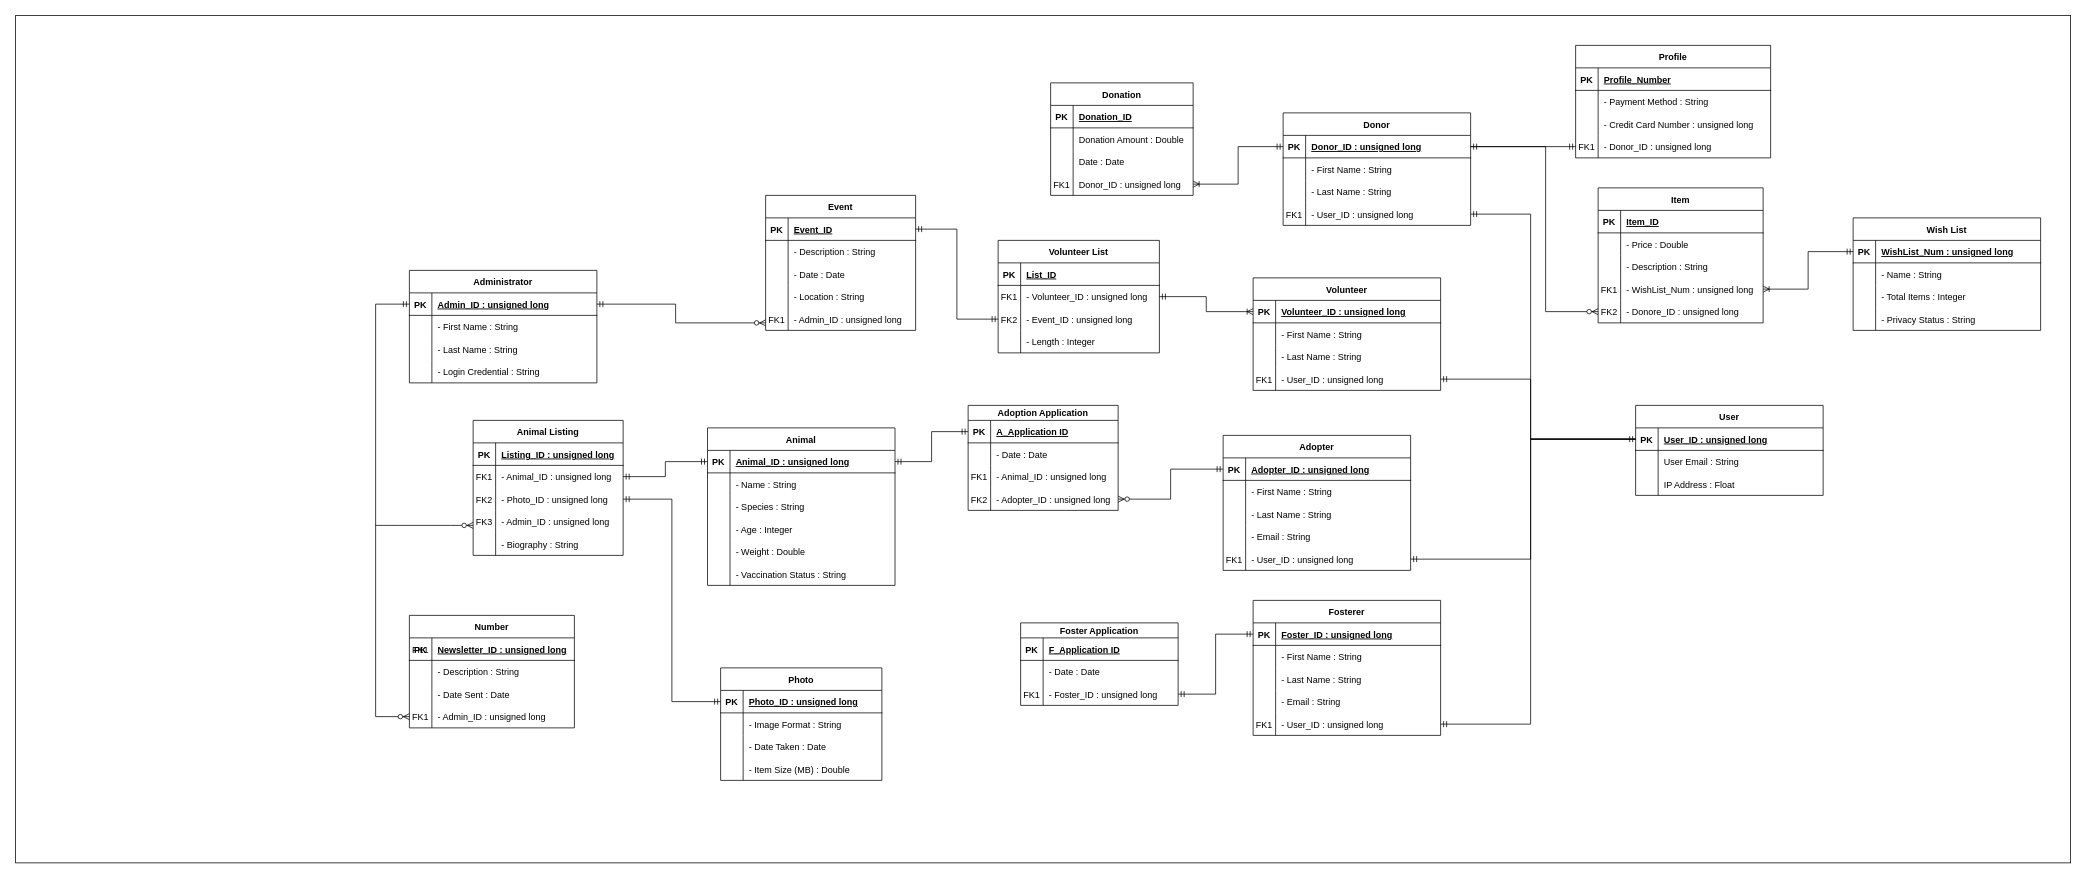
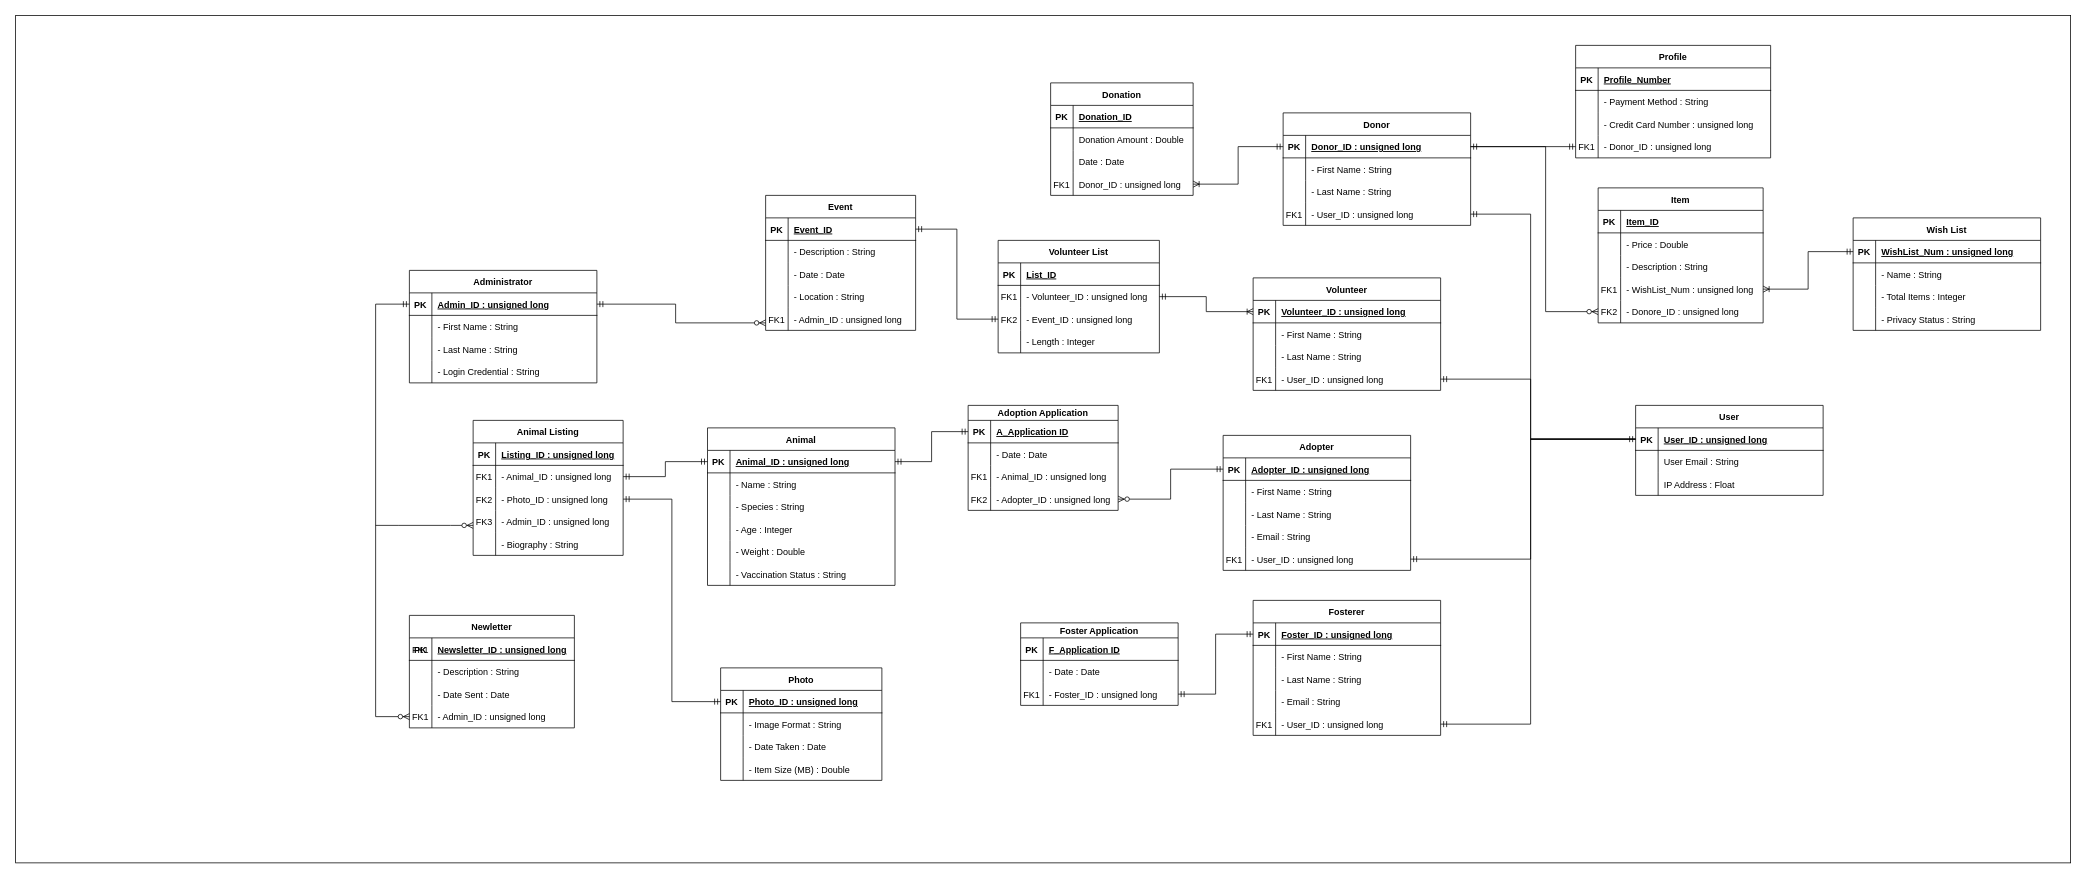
(491, 627) -> (491, 627)
